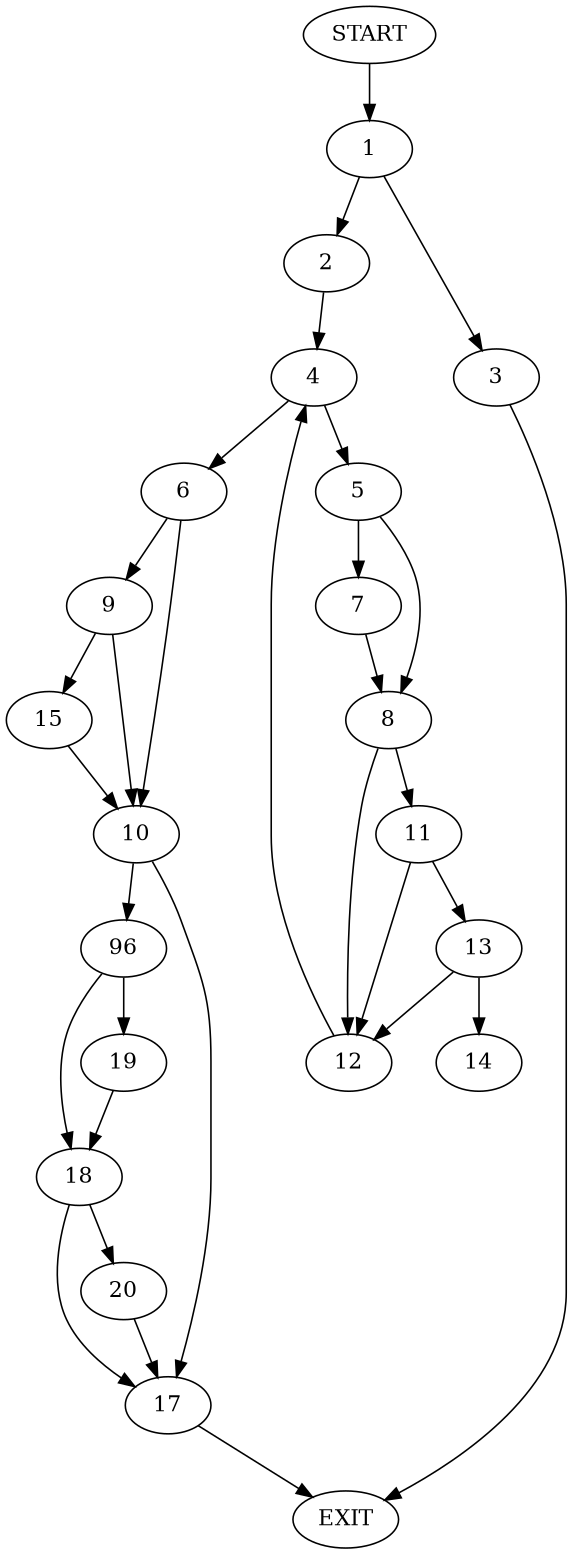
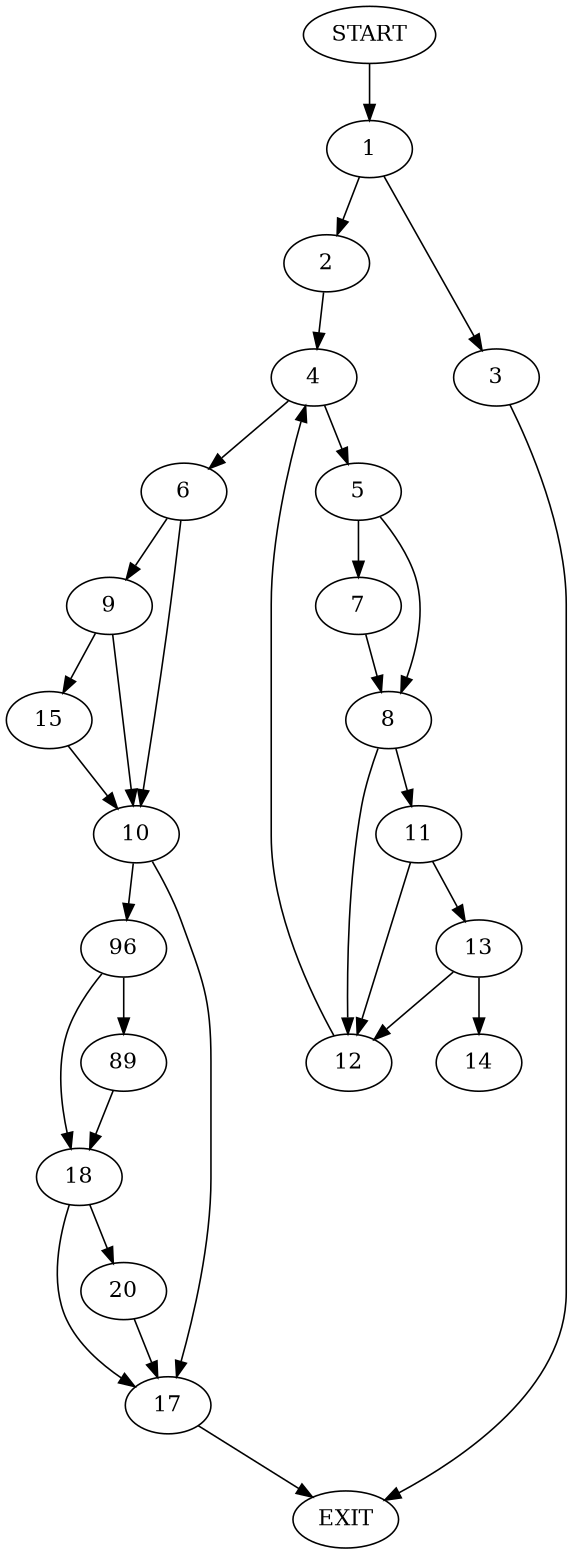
(124, 1063) -> (124, 1063)
